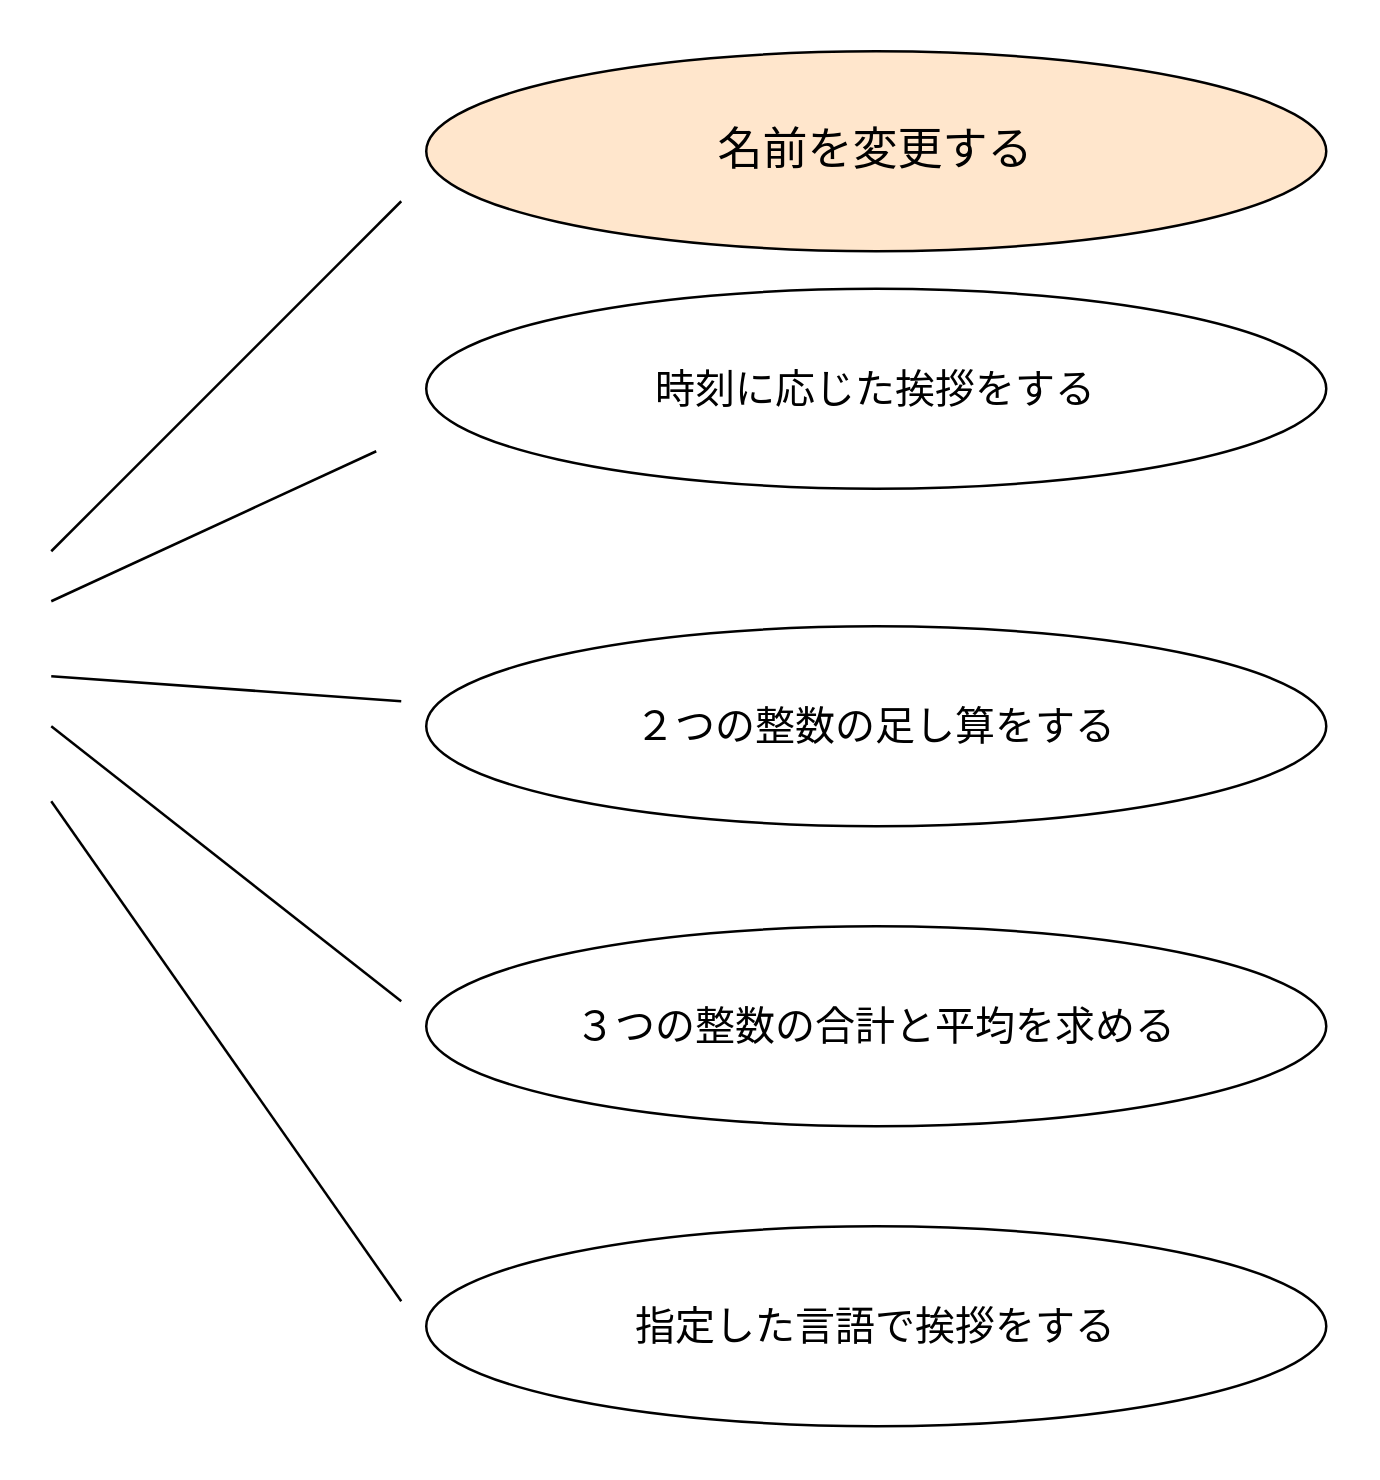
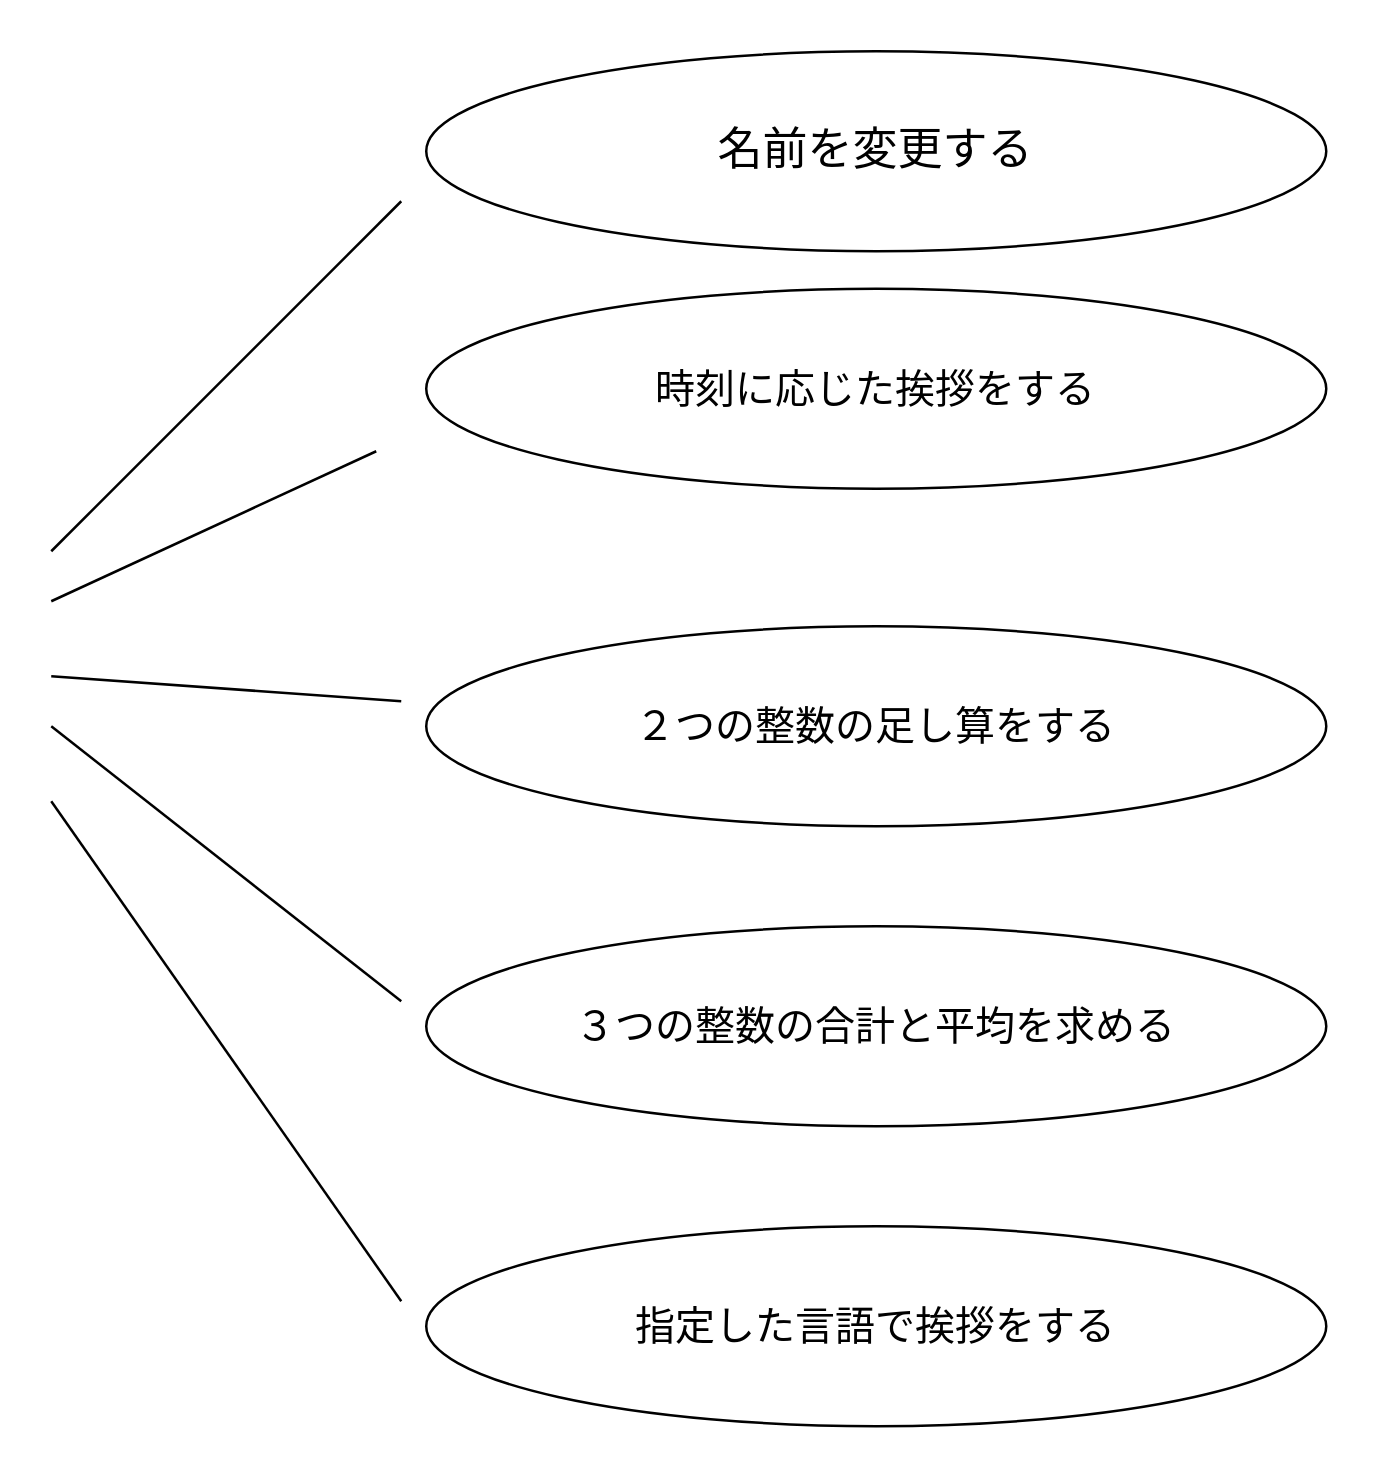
(876, 151) -> (876, 151)
